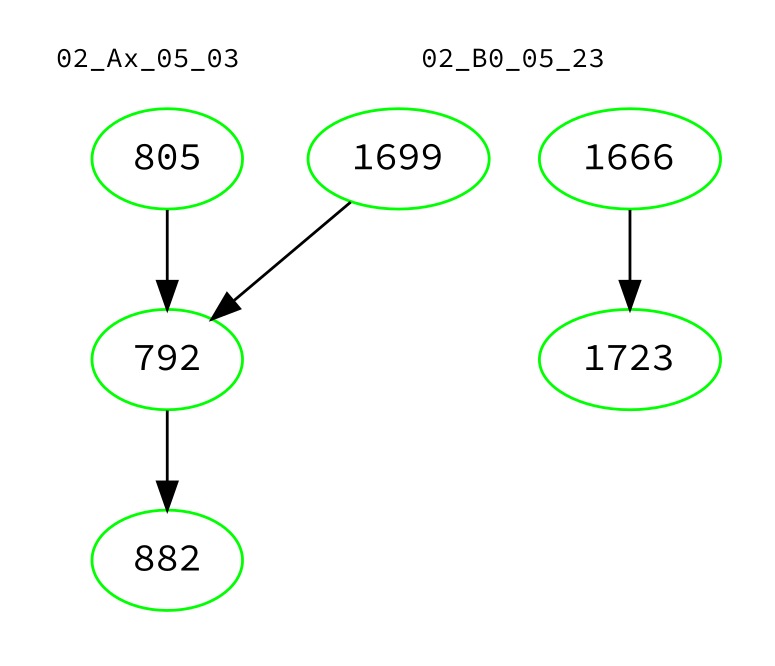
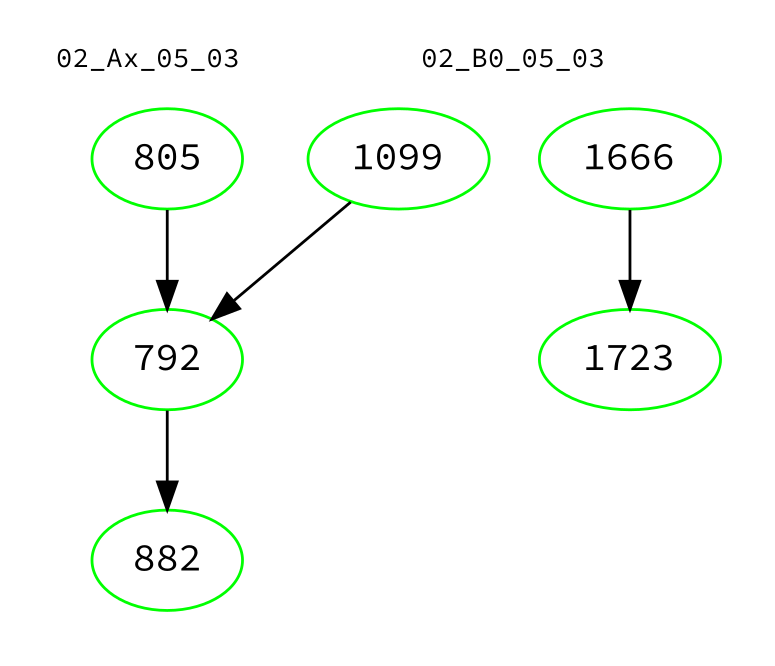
(514, 60) -> (514, 60)
(399, 159) -> (399, 159)
